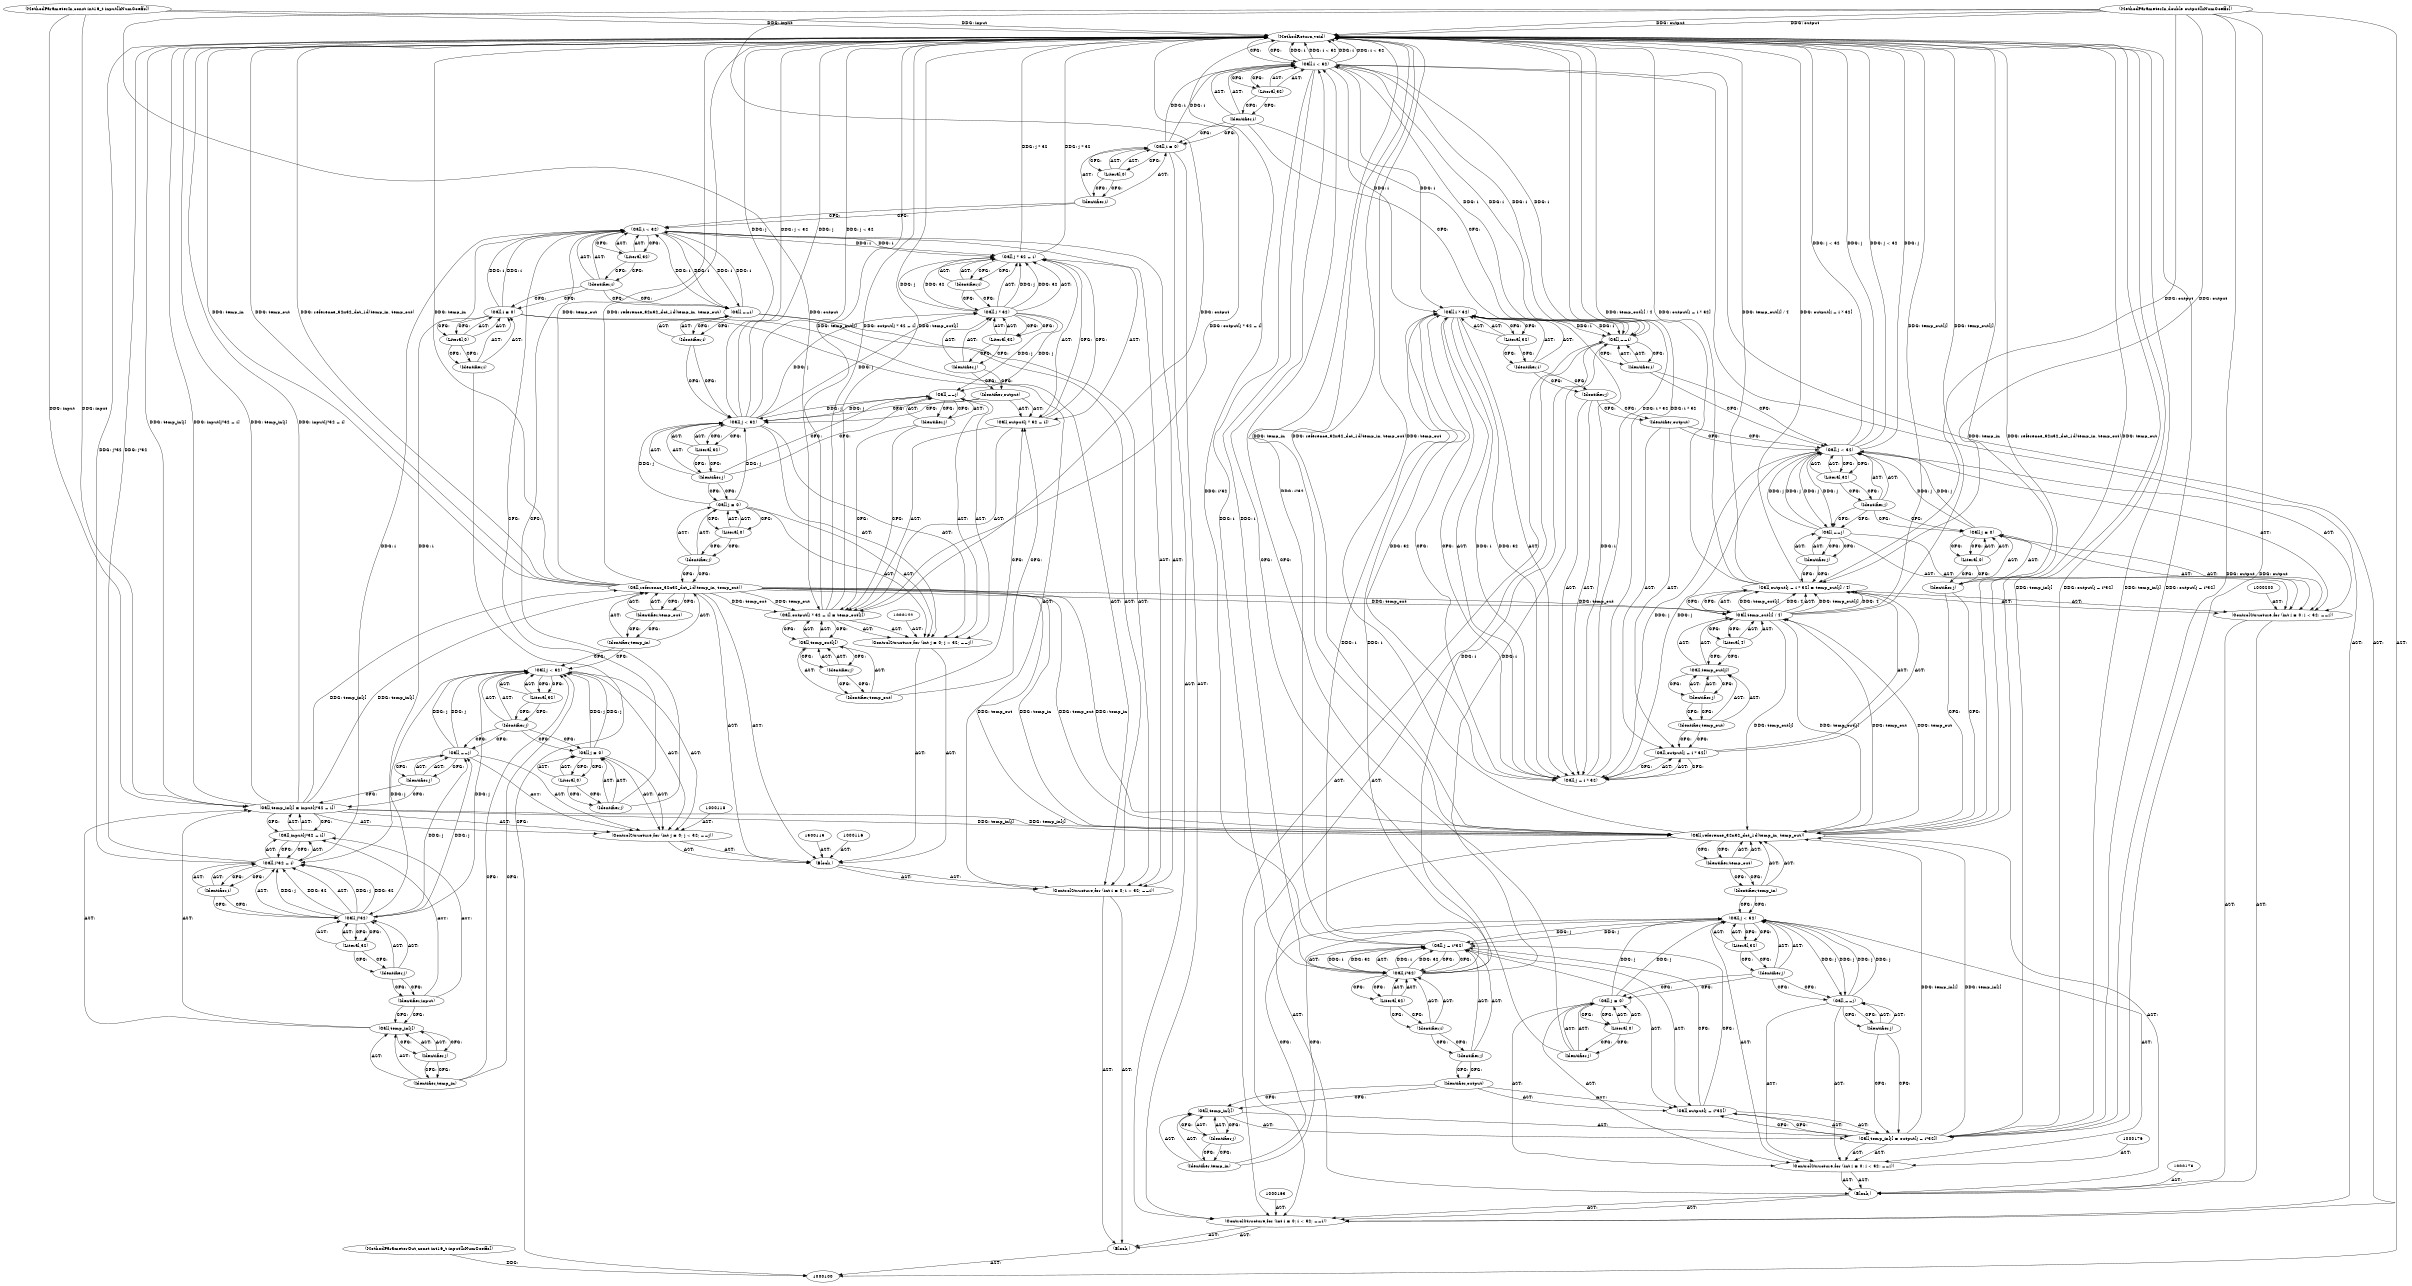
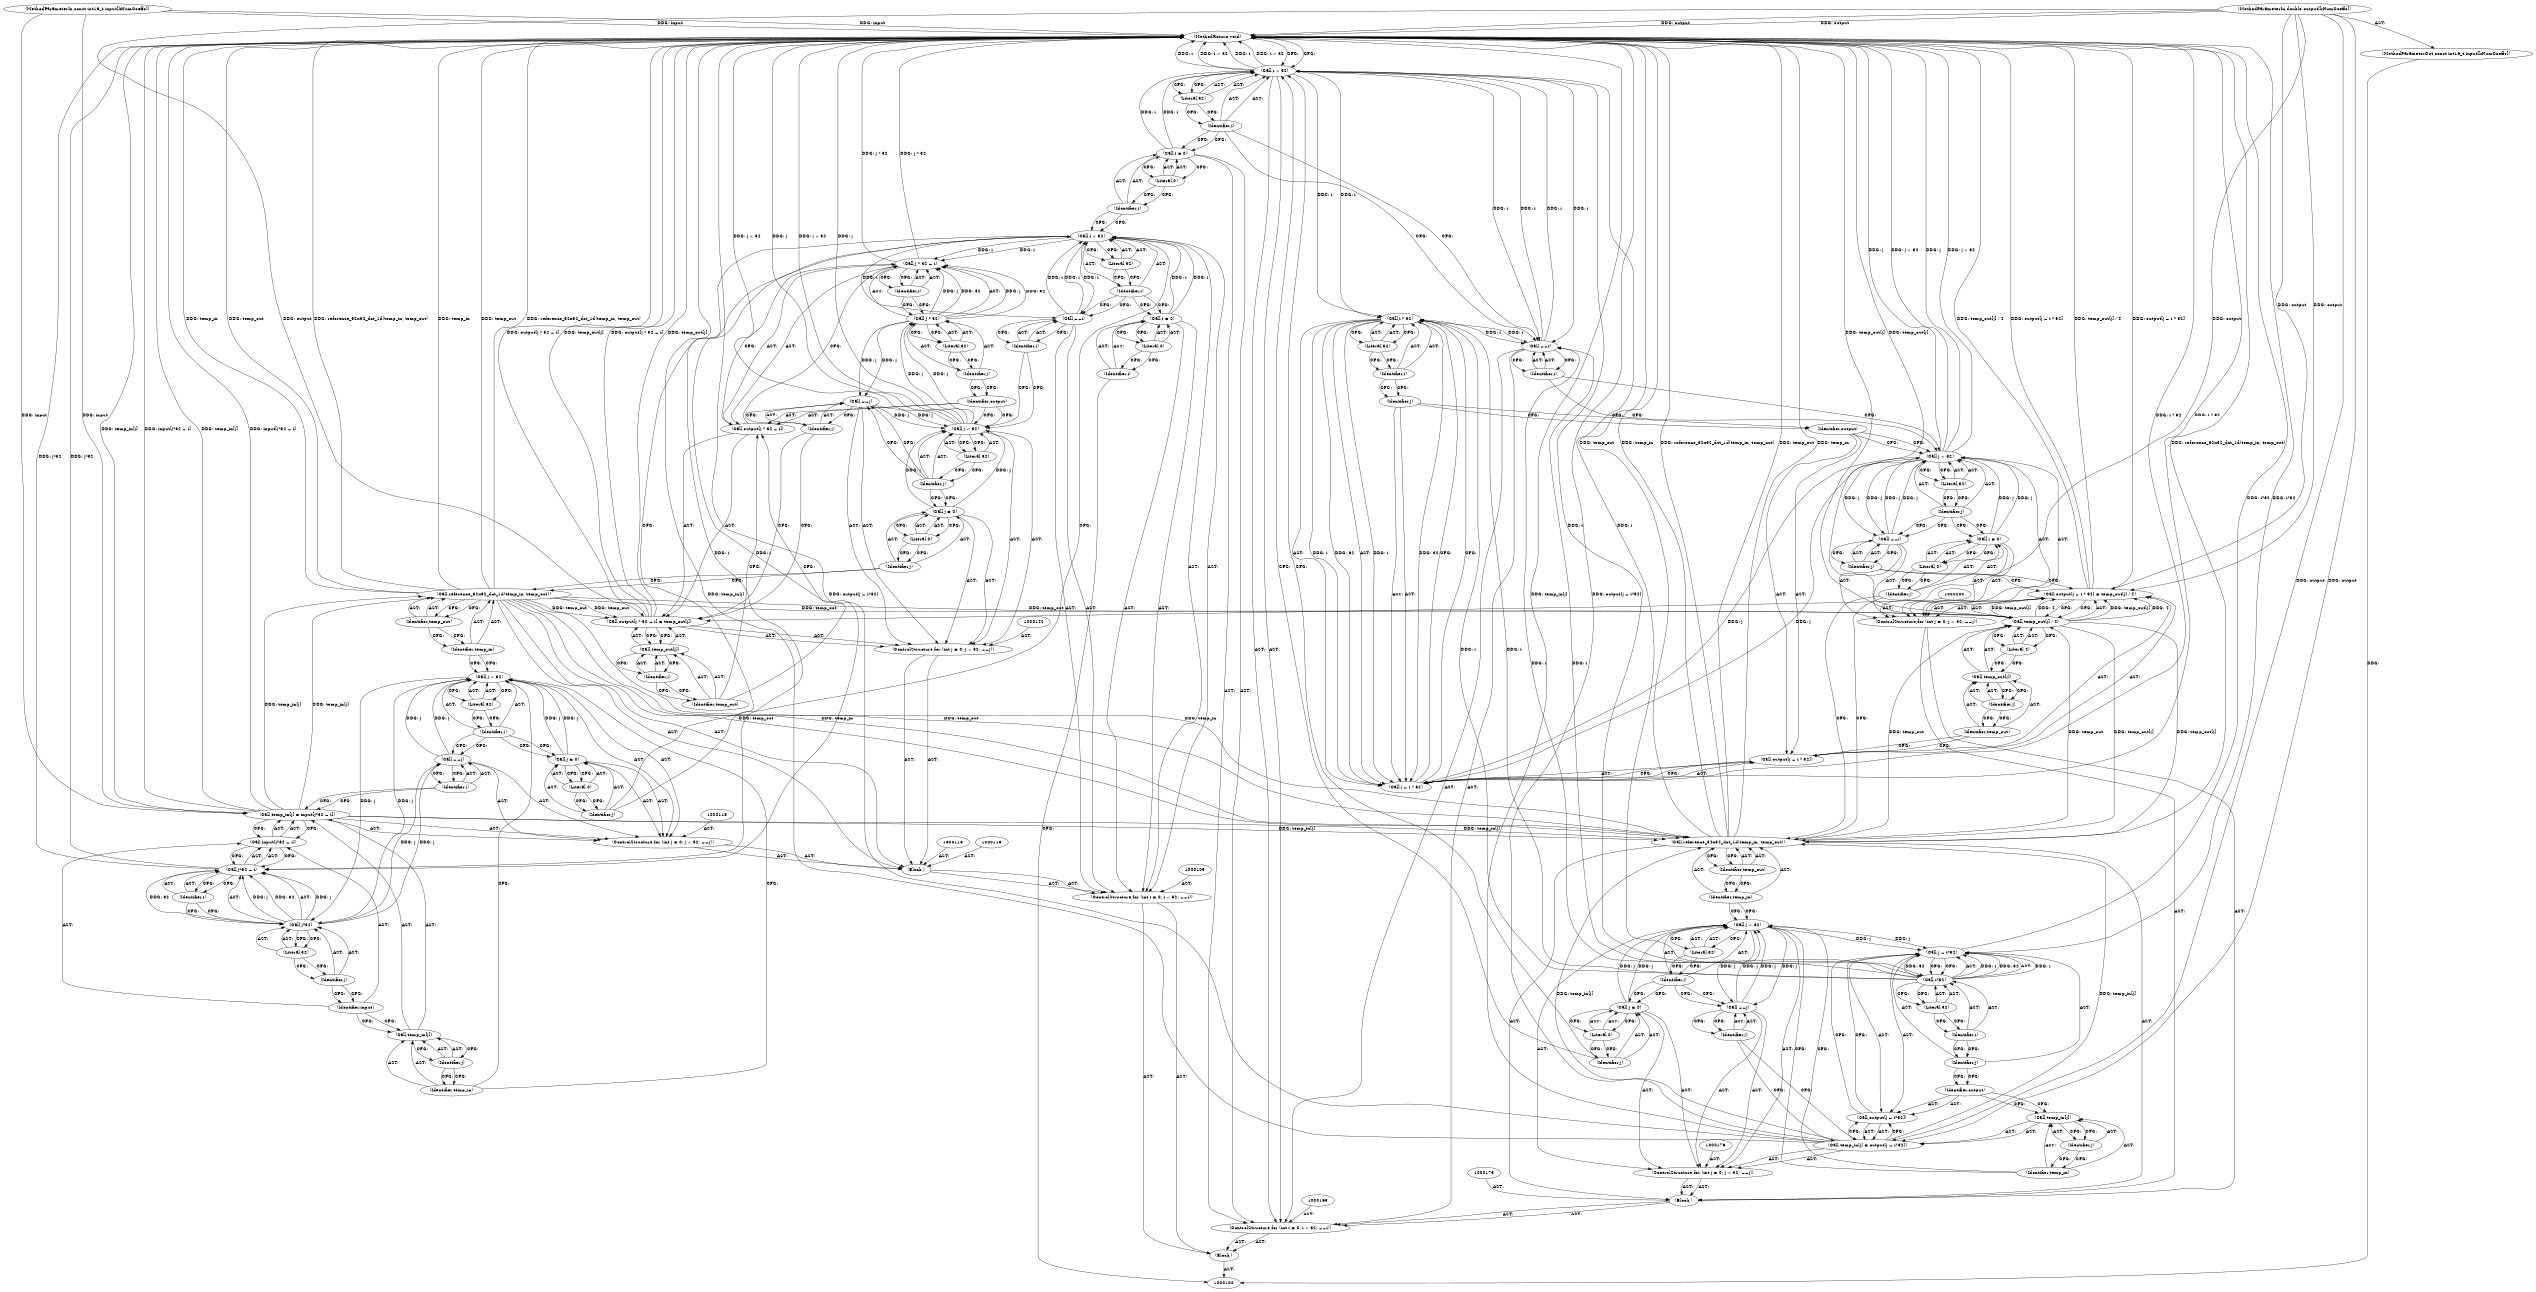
none -> (1195, 870)
(2304, 1257) -> (2382, 27)
